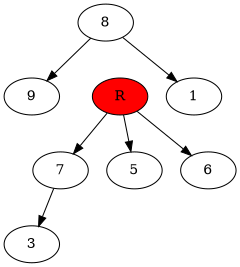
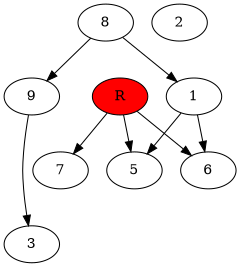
none -> (180, 23)
none -> (200, 128)
none -> (168, 129)
(48, 203) -> (23, 165)
